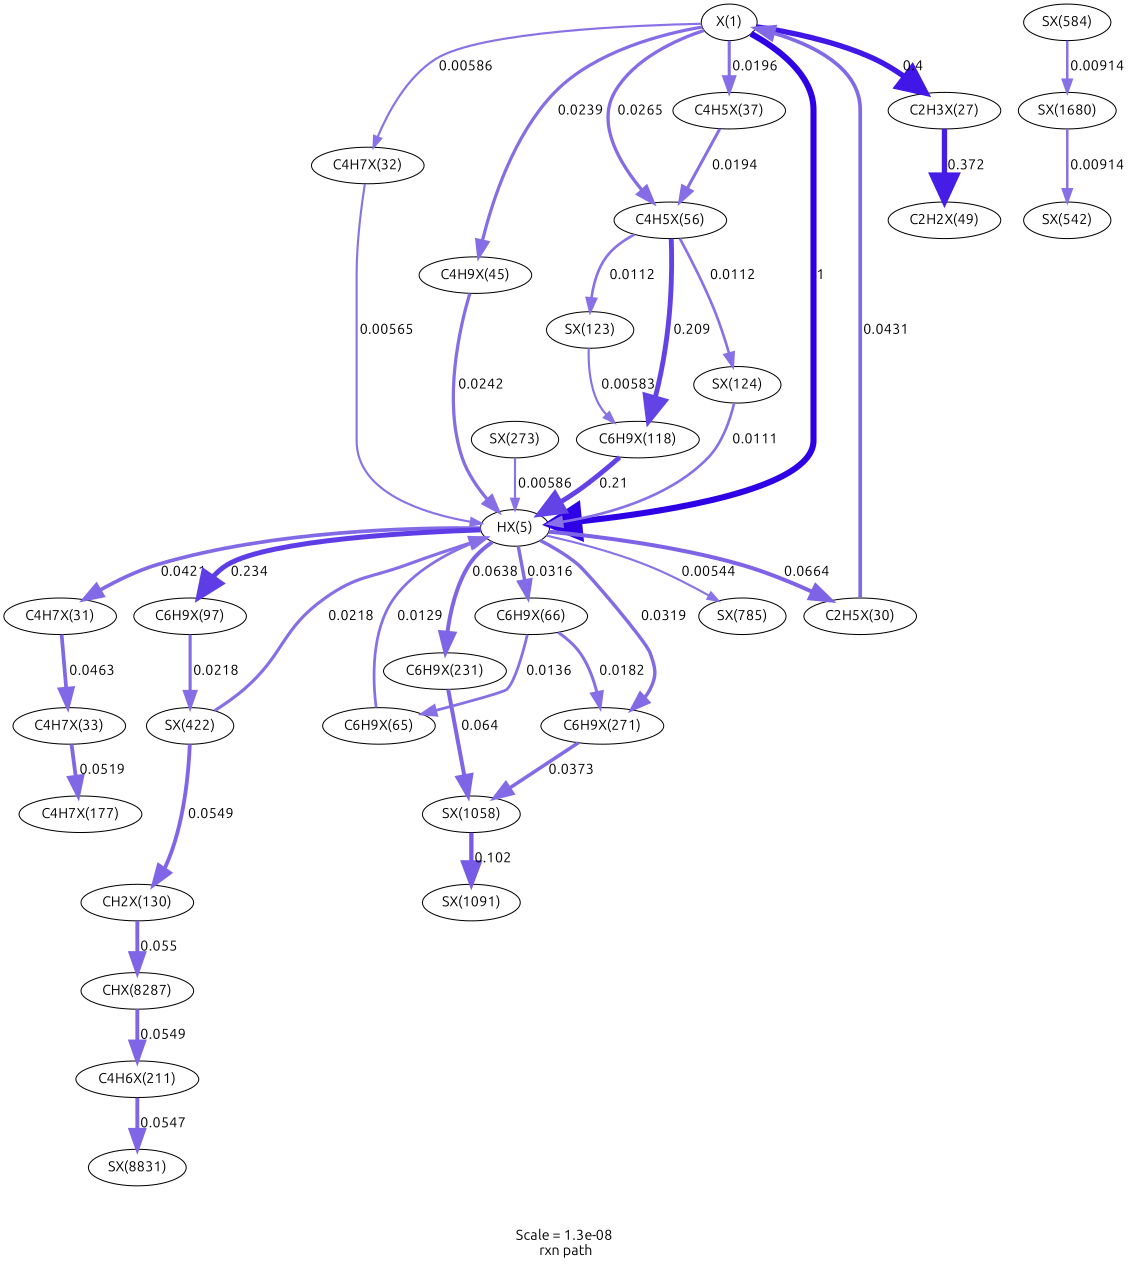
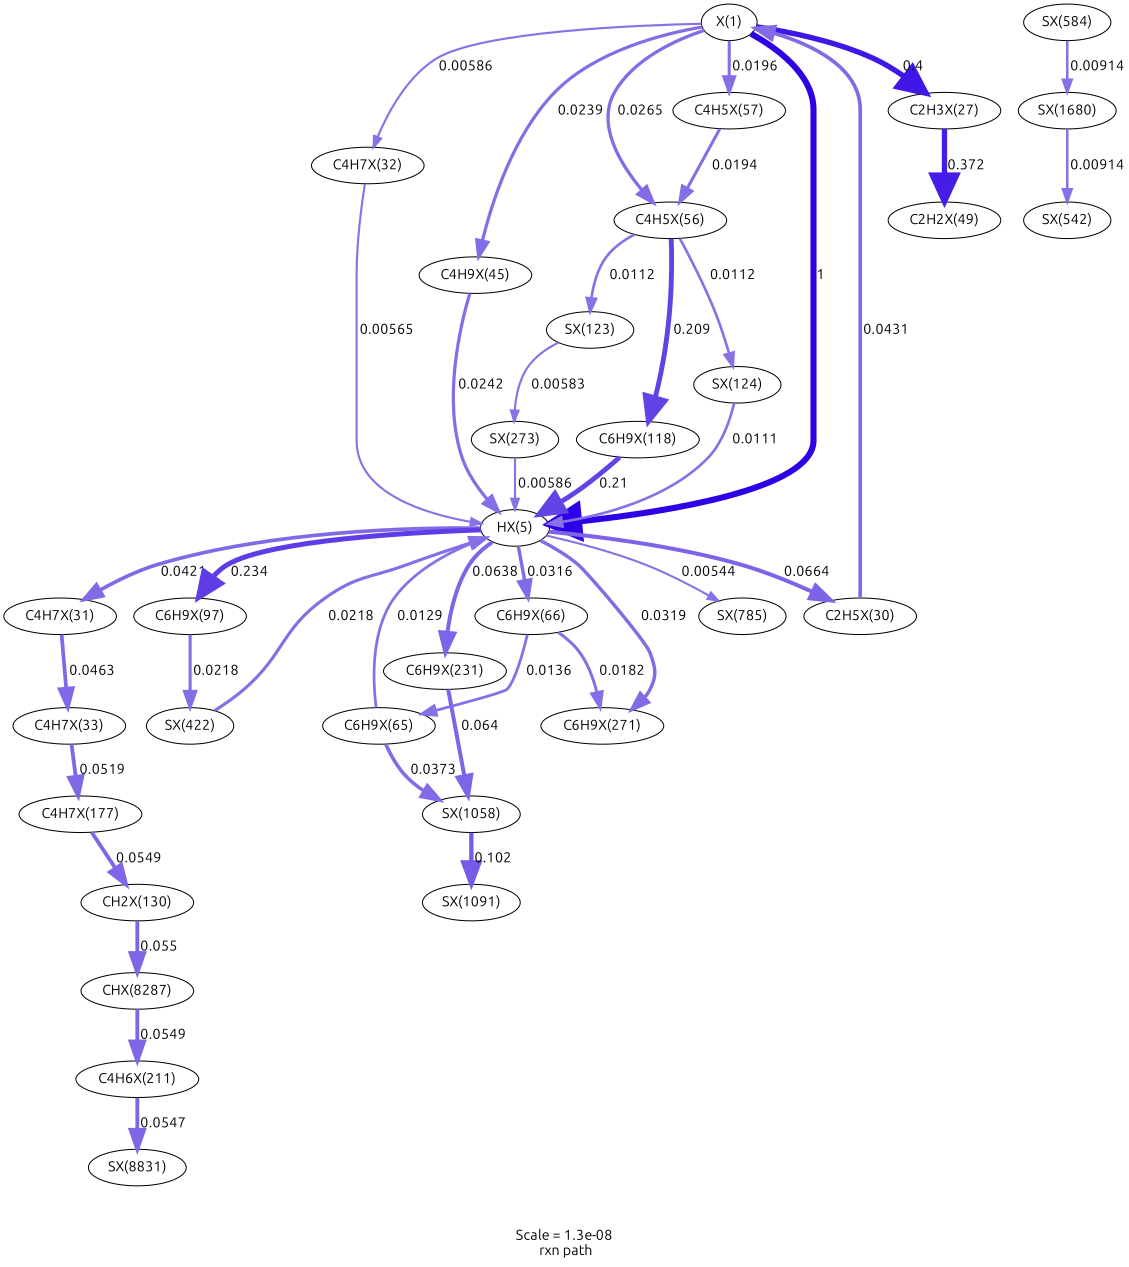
(729, 111) -> (729, 111)
(591, 383) -> (526, 370)
(544, 765) -> (401, 771)
(183, 808) -> (104, 850)
